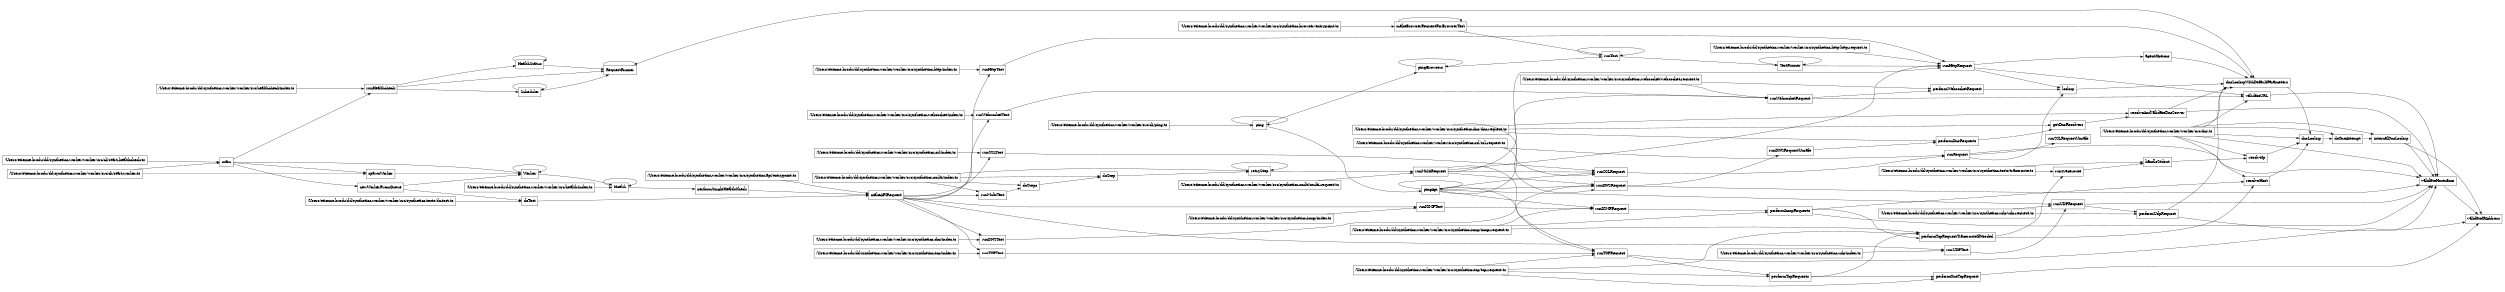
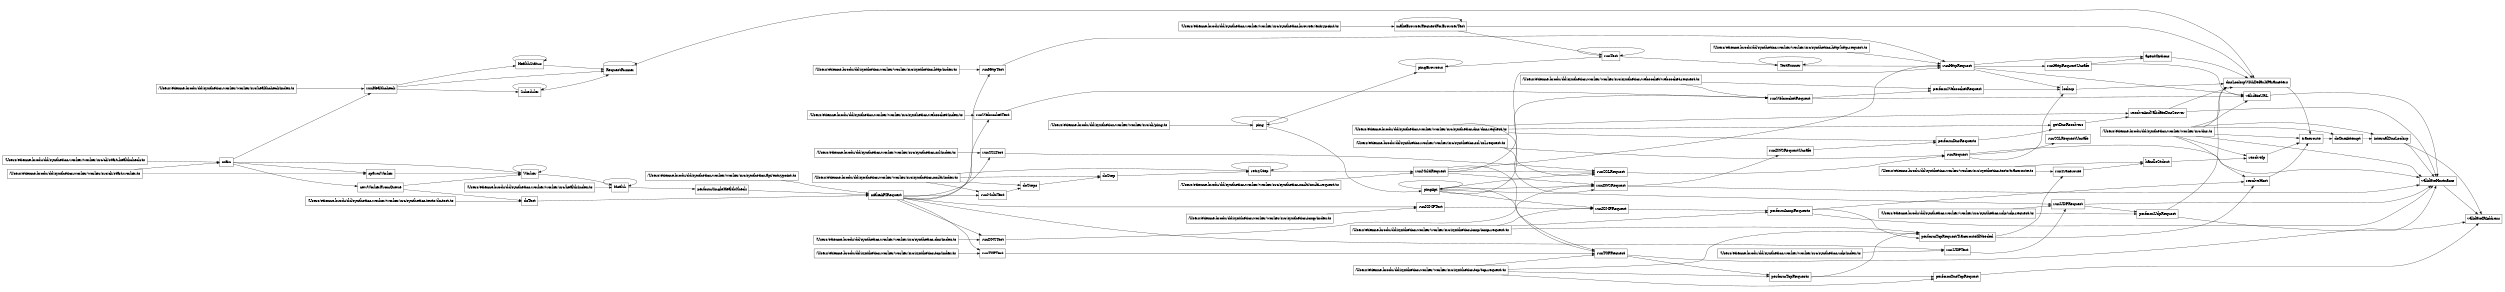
none -> (2068, 66)
(2311, 139) -> (2311, 139)
